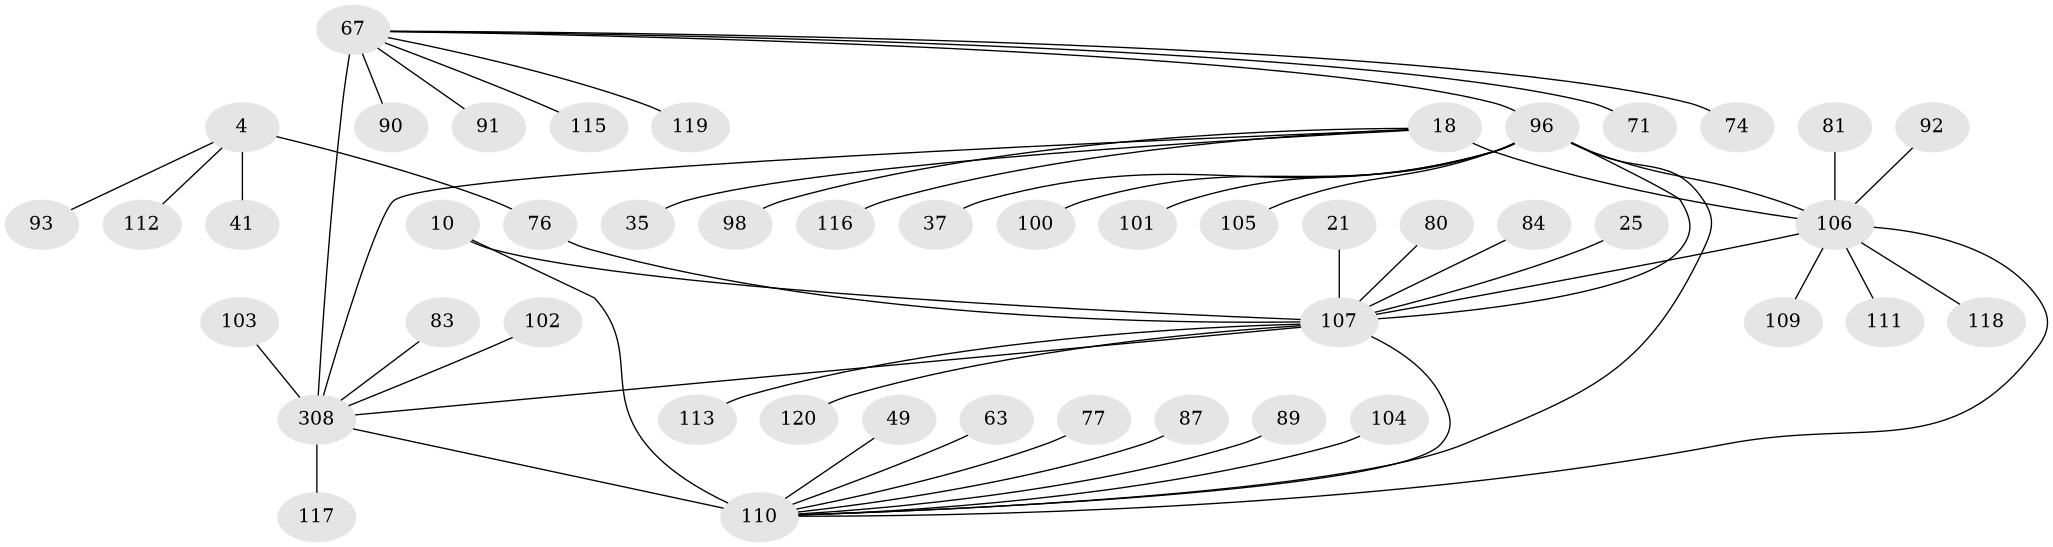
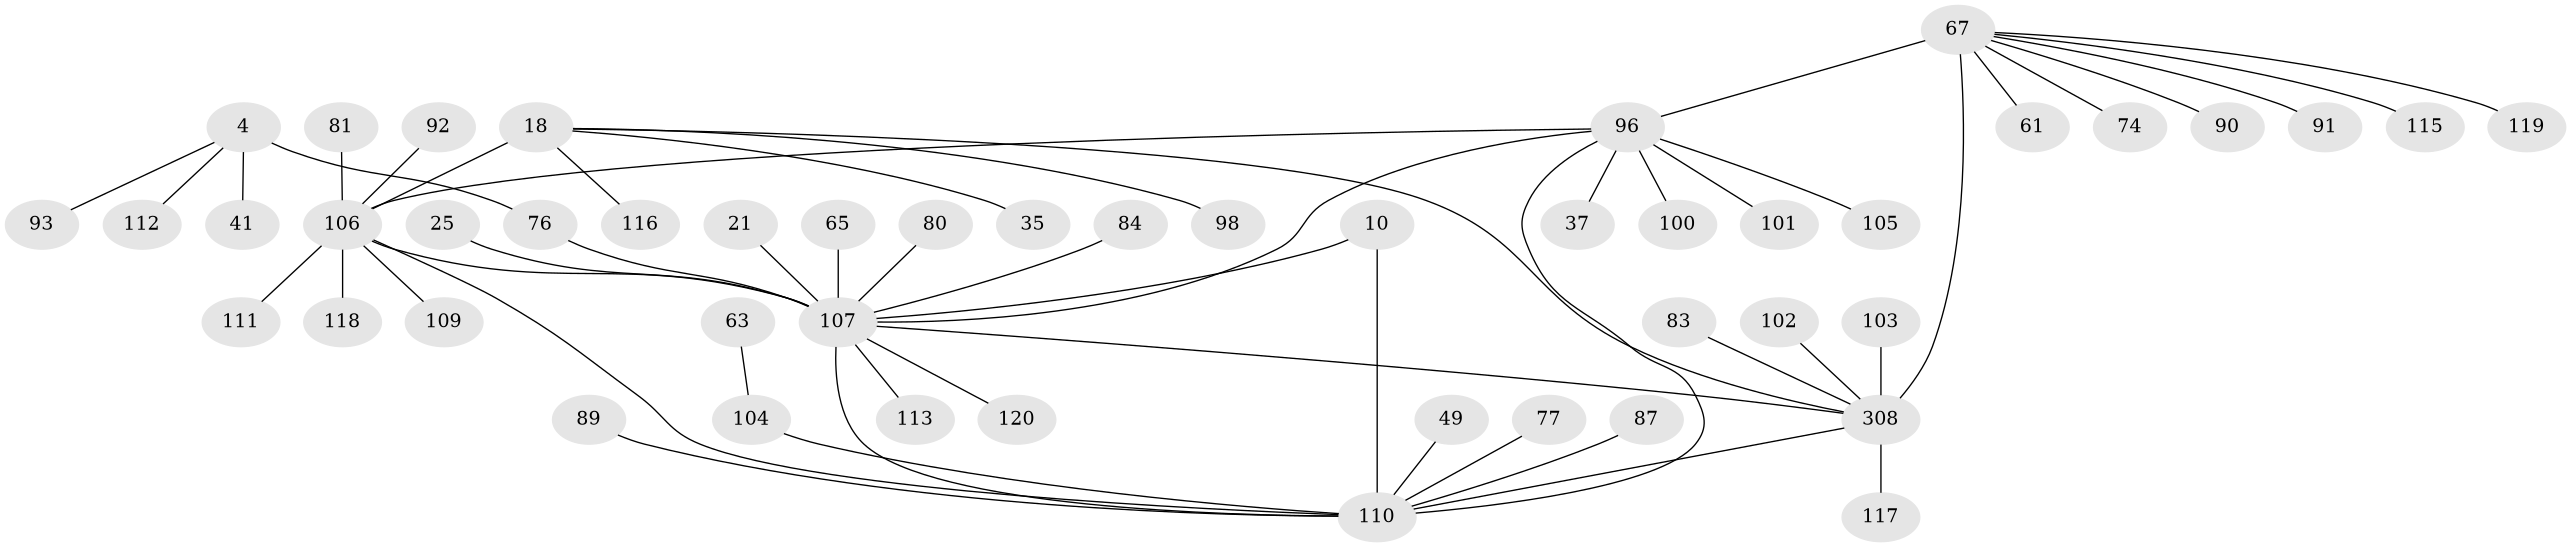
(1640, 127) -> (2033, 127)
none -> (838, 225)
(881, 471) -> (745, 371)
